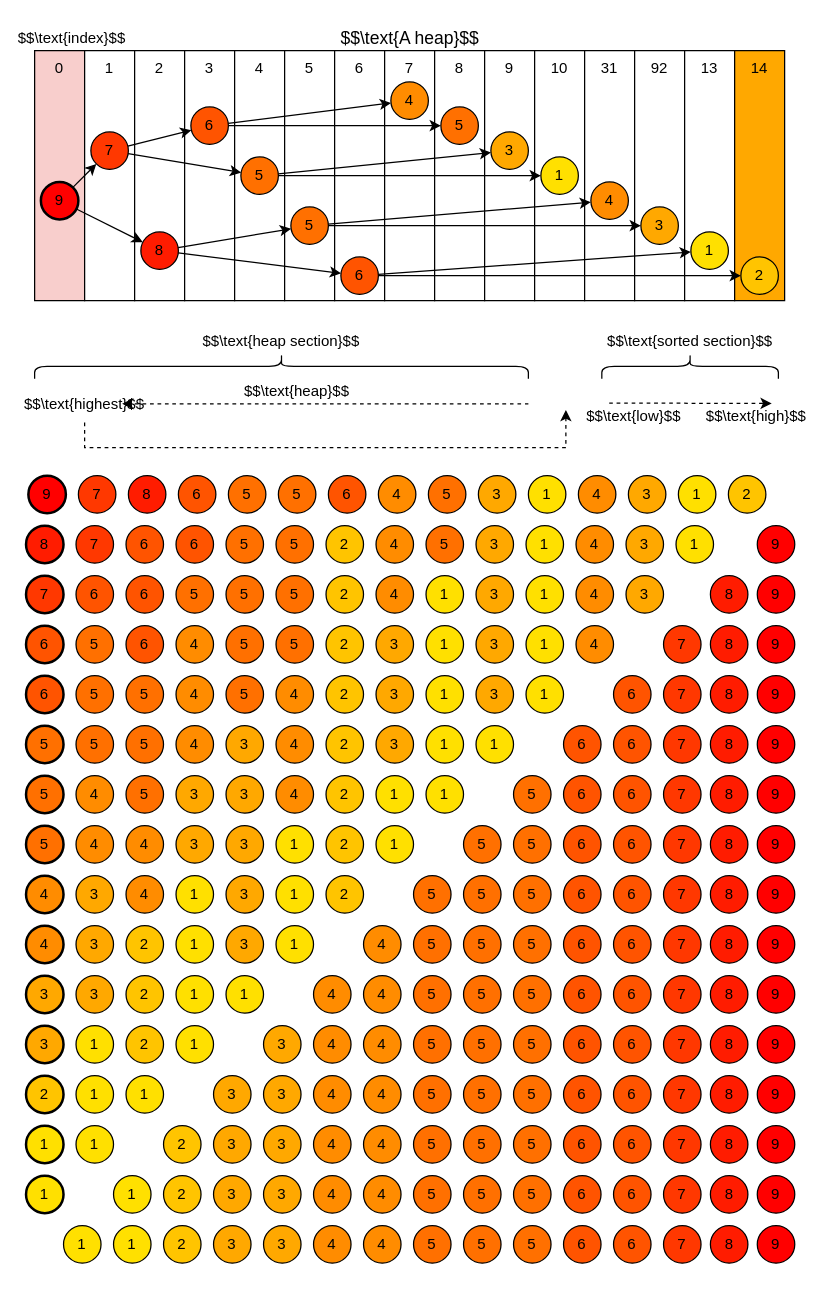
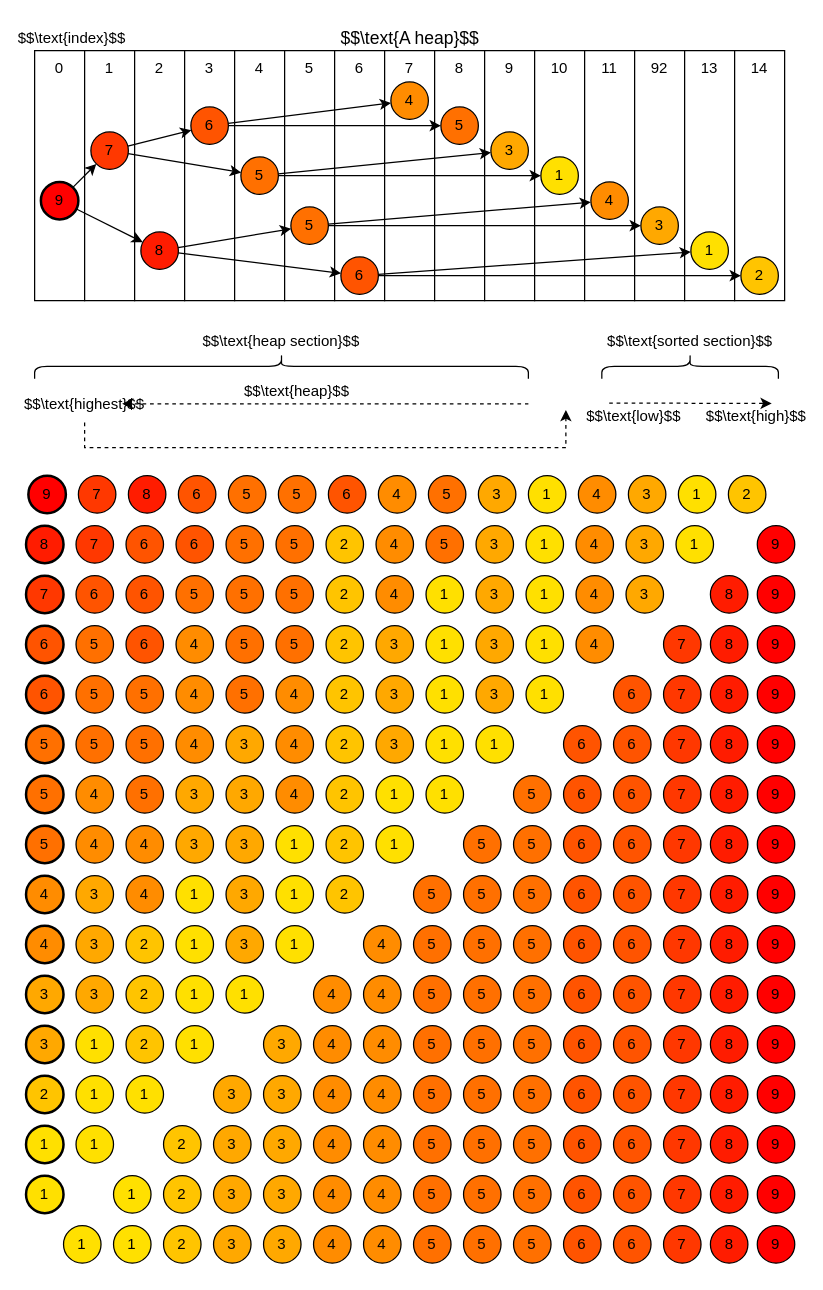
(609, 68) -> (609, 68)
(59, 176) -> (59, 176)
(759, 176) -> (759, 176)
